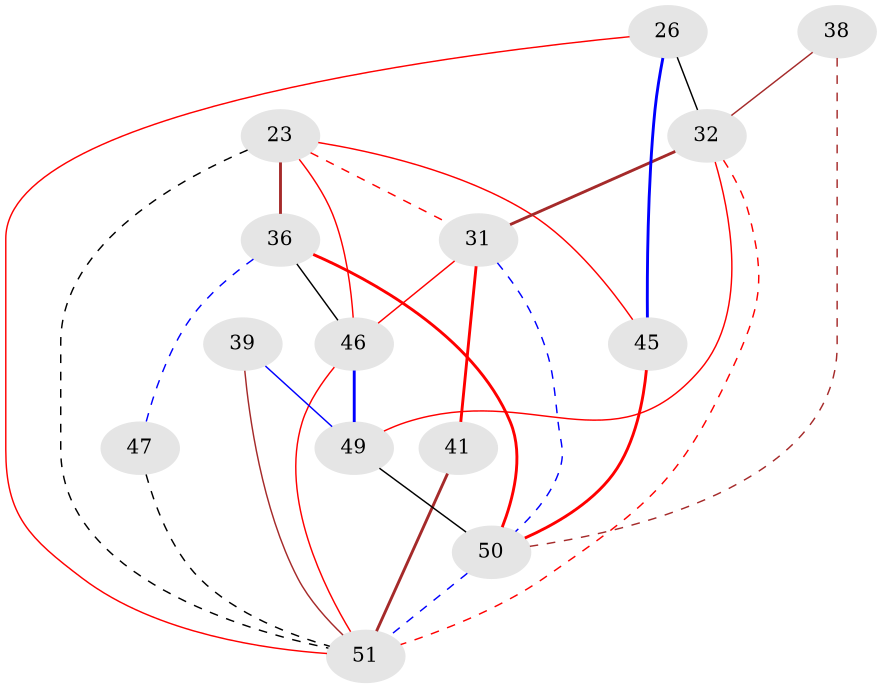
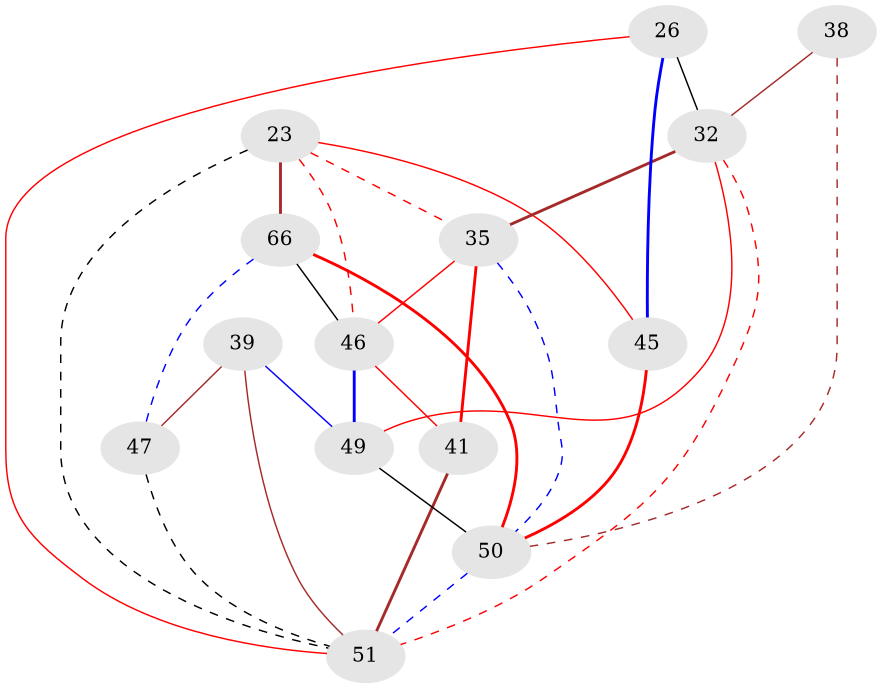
(339, 234) -> (339, 234)
(280, 240) -> (280, 240)
(479, 240) -> (479, 240)
none -> (192, 396)
(299, 500) -> (406, 396)
